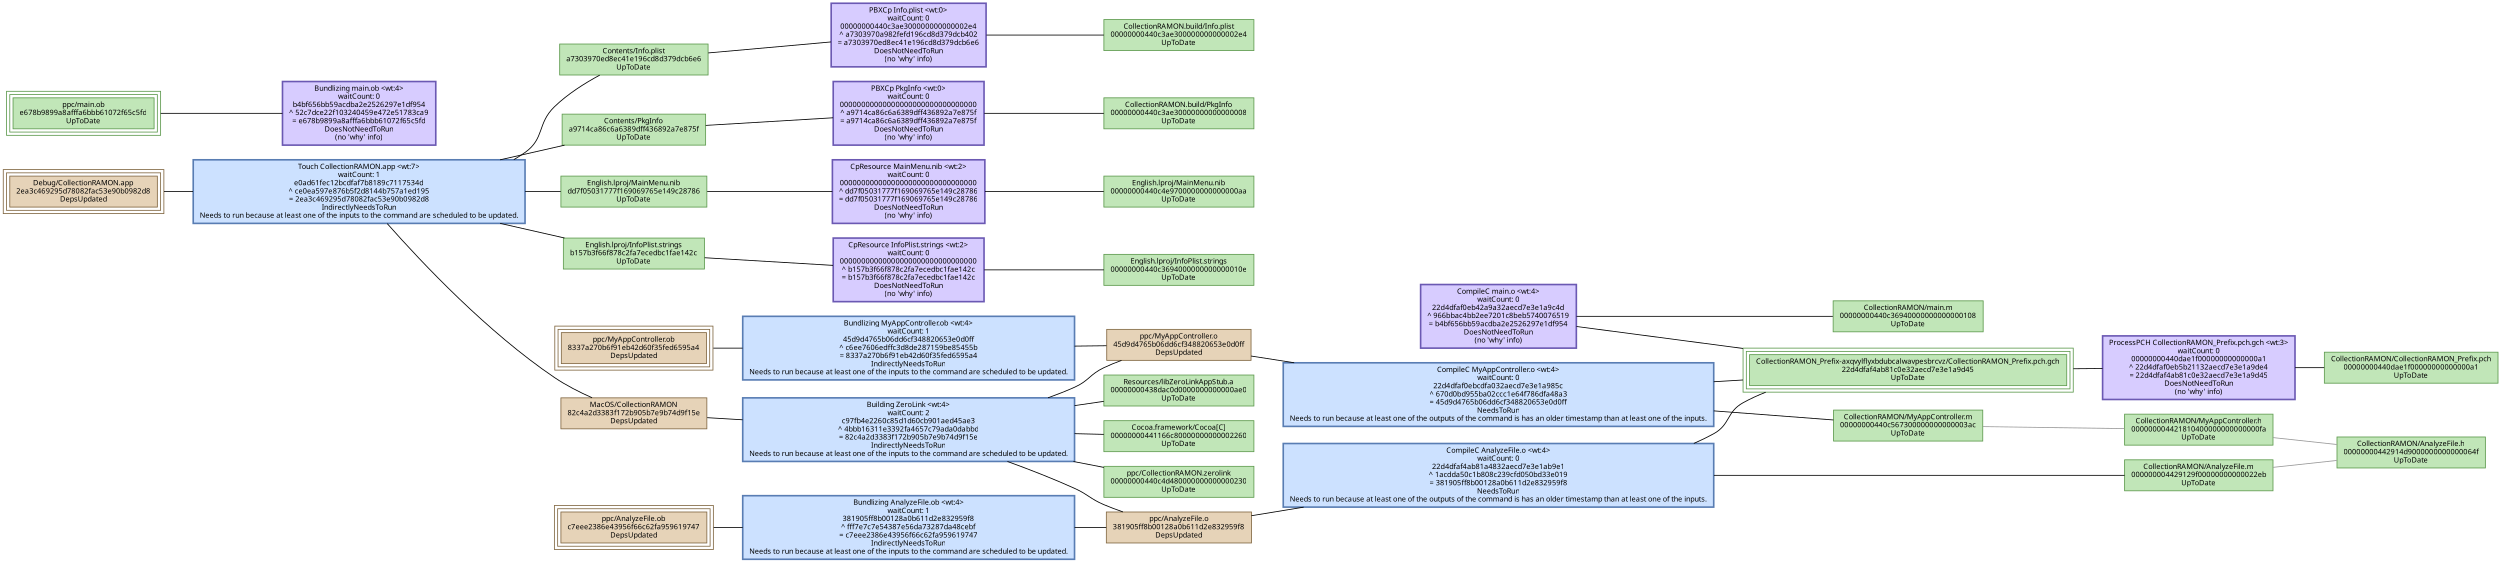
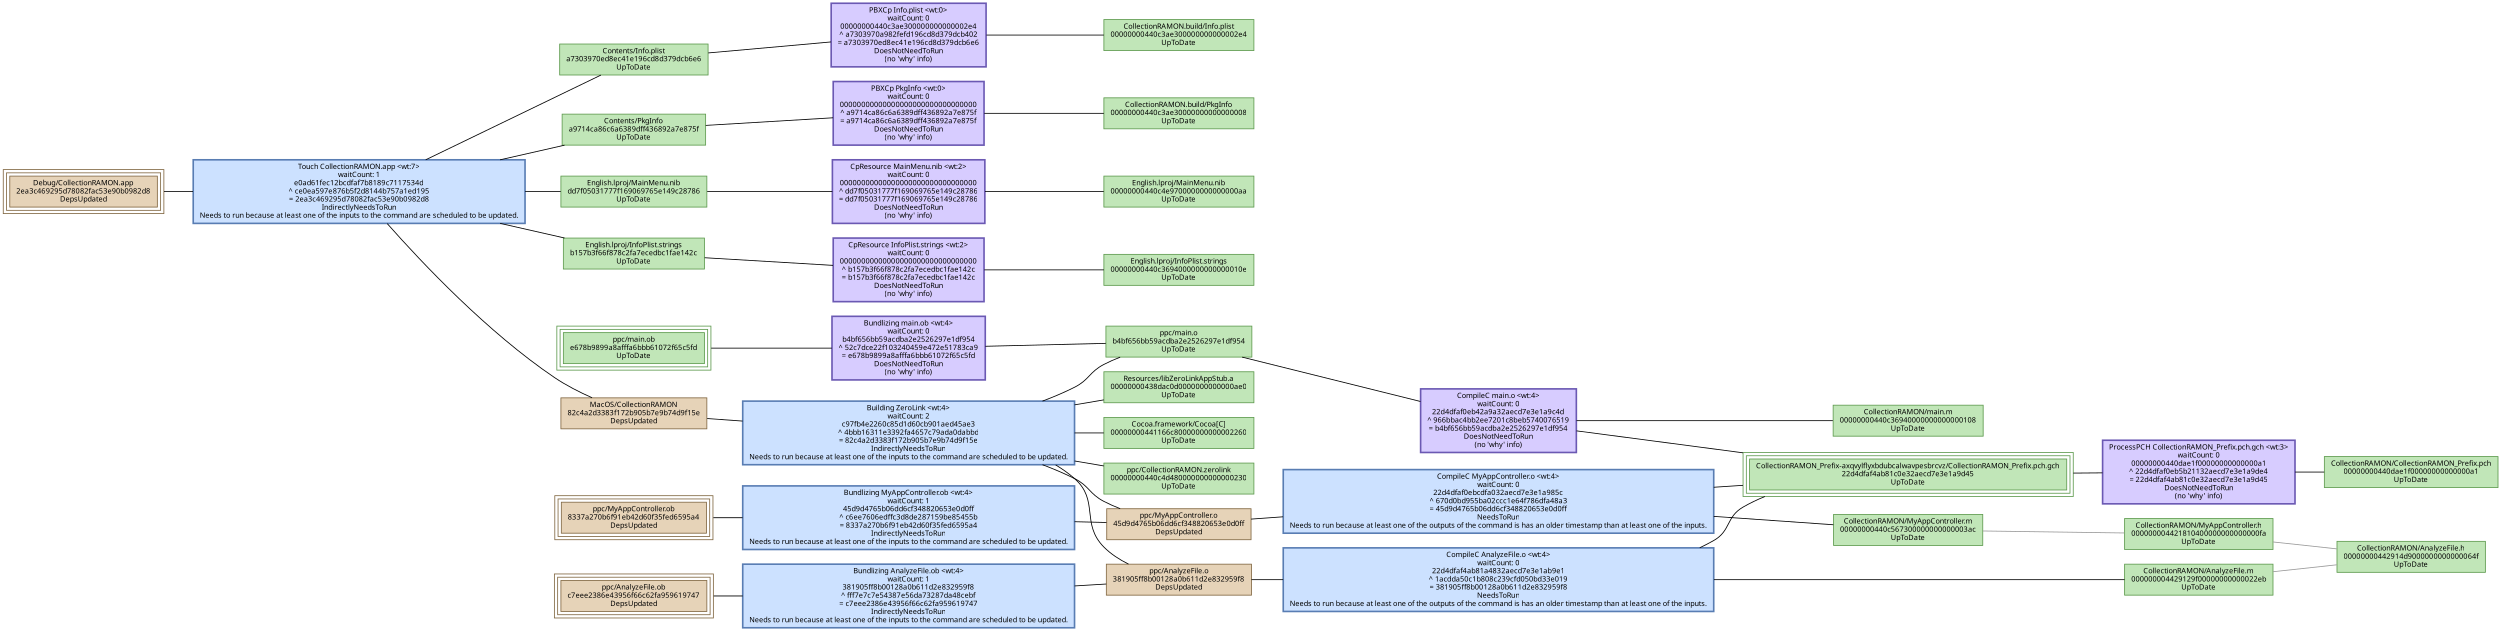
none -> (1179, 342)
